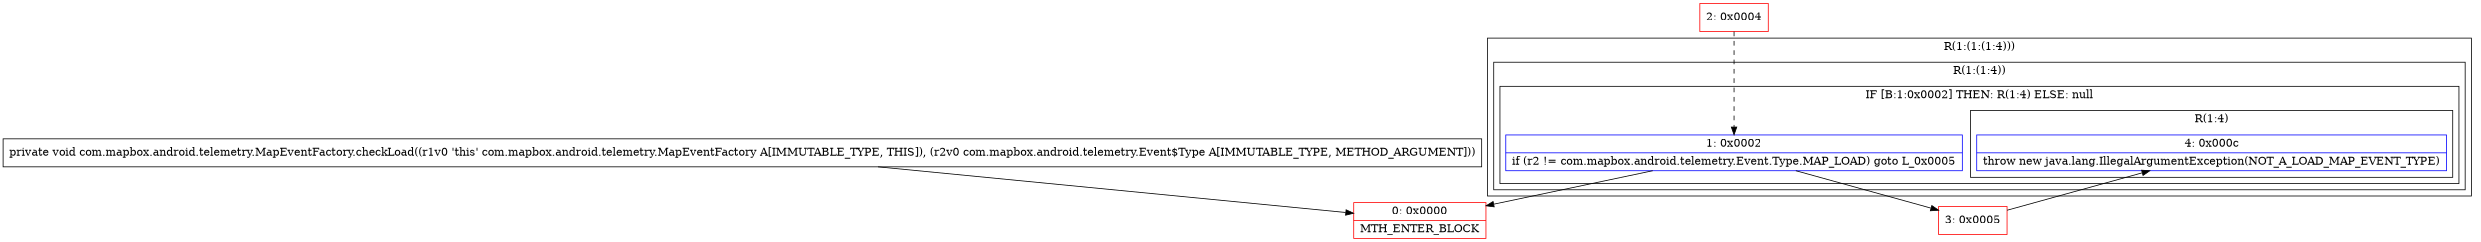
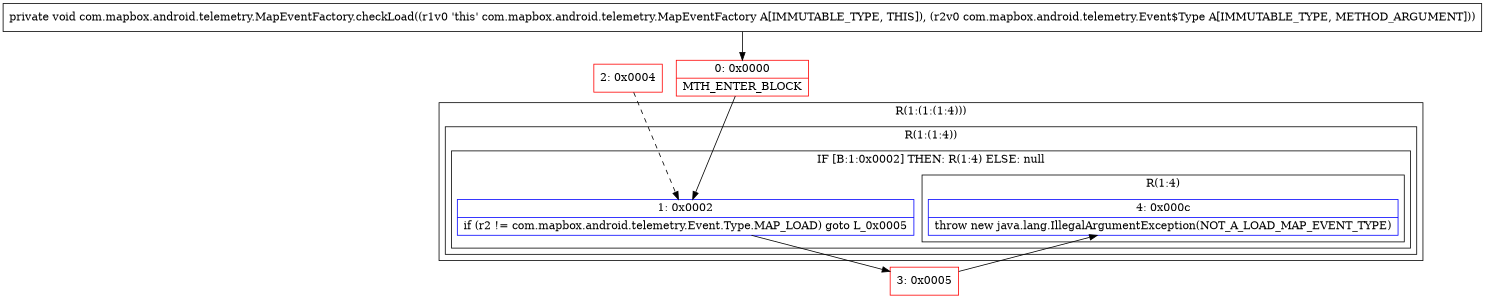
(1573, 187) -> (716, 144)
